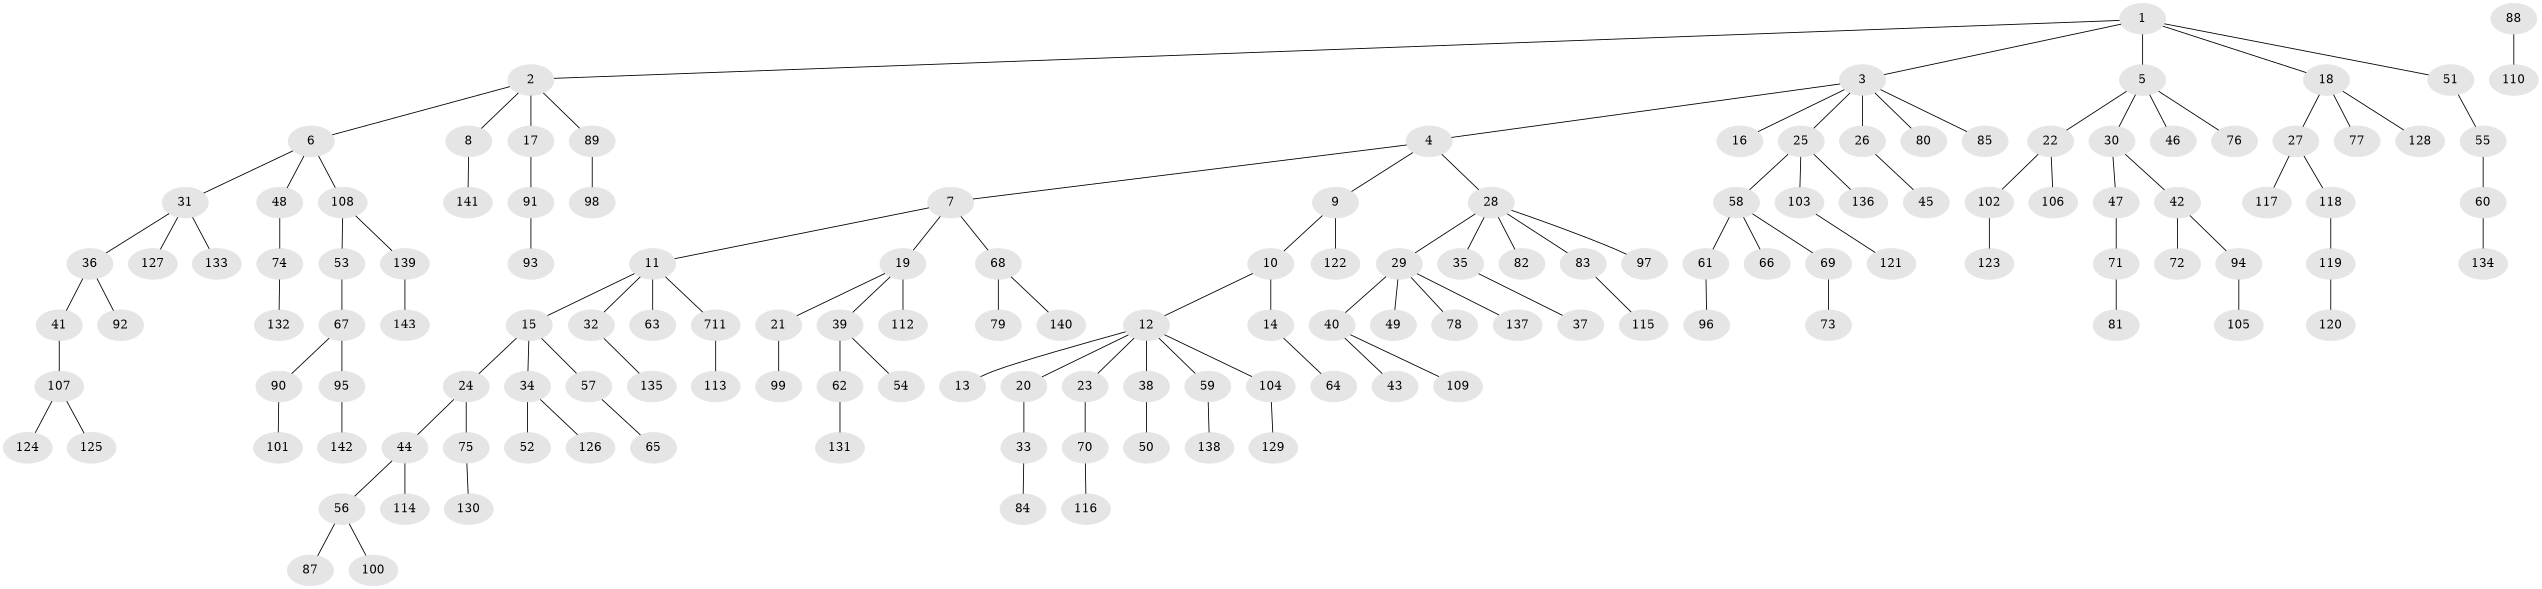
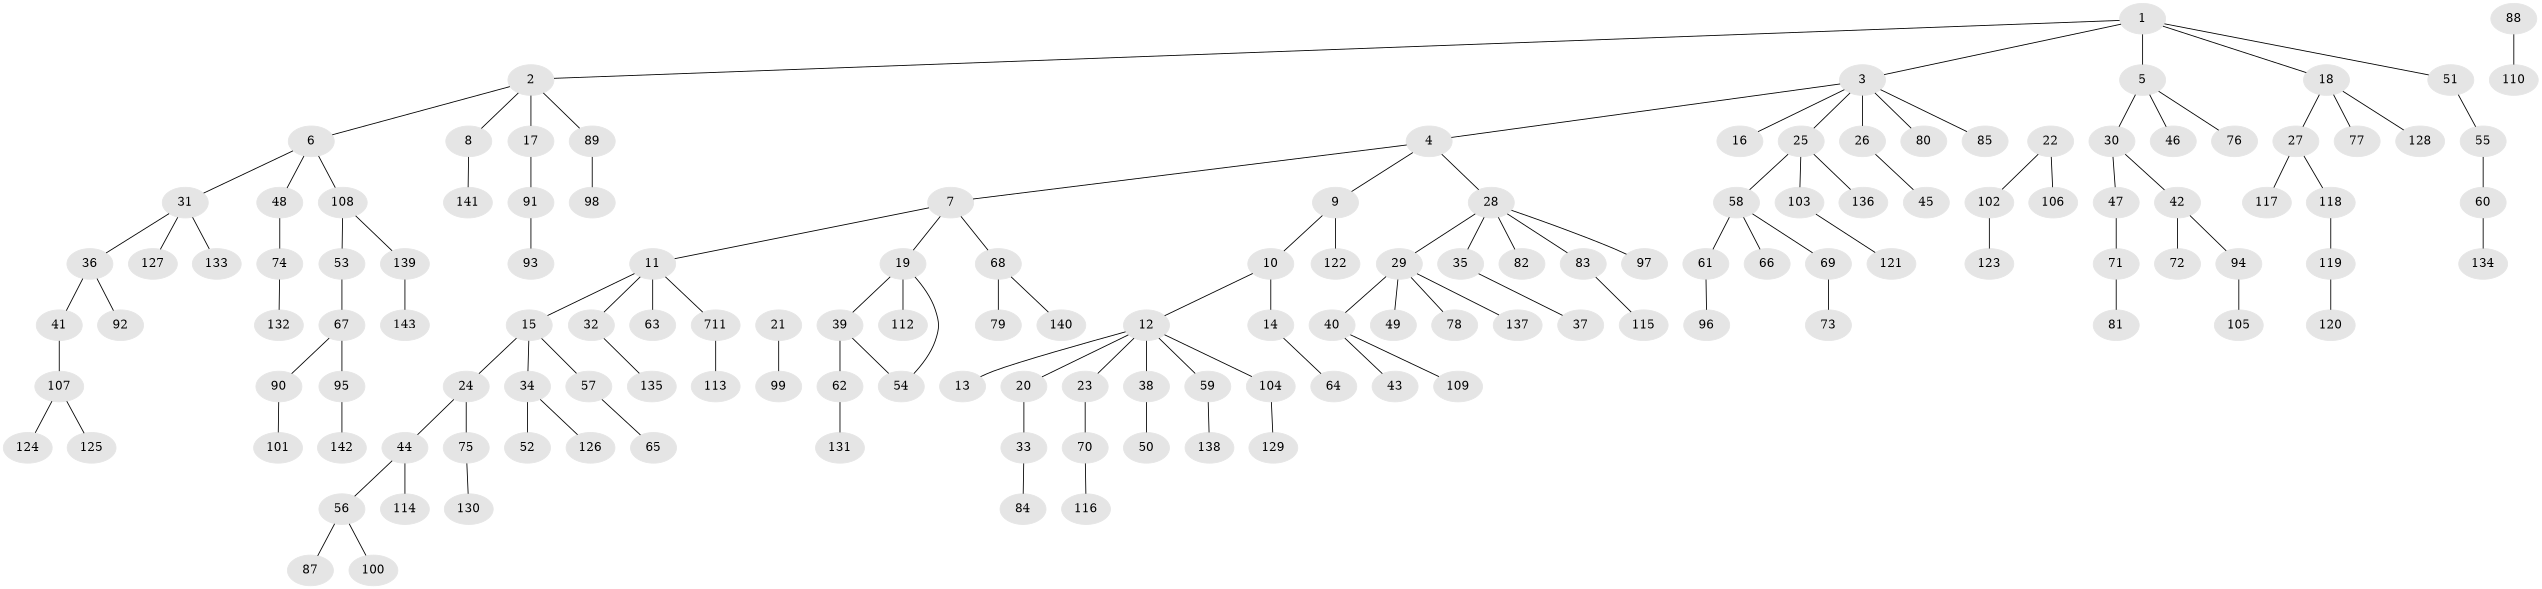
(2097, 111) -> none
(841, 295) -> (939, 326)
